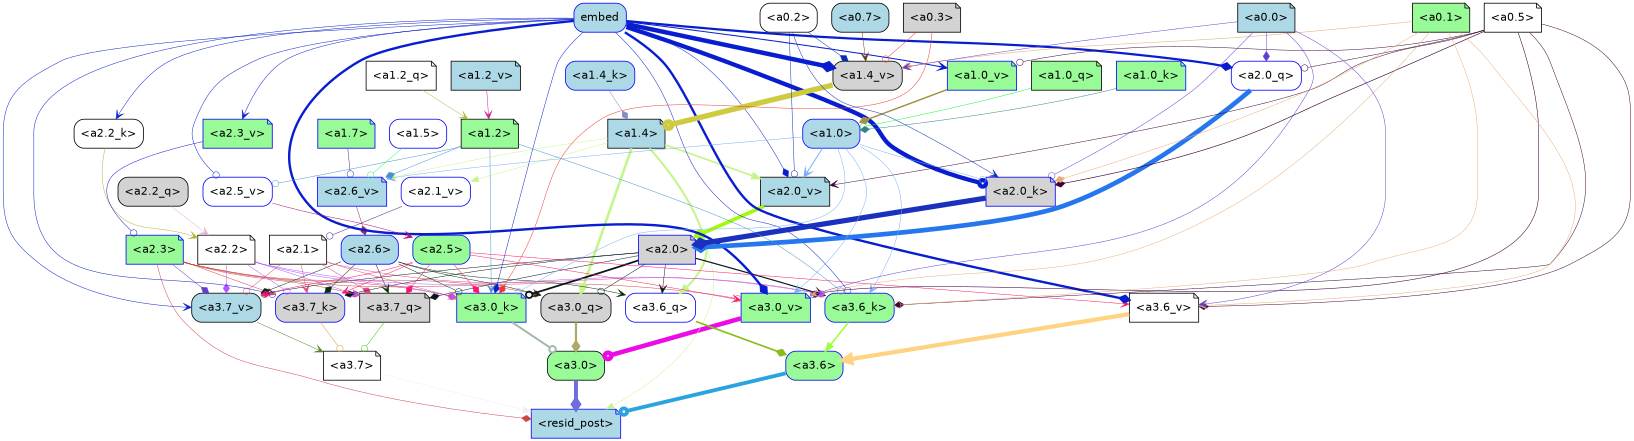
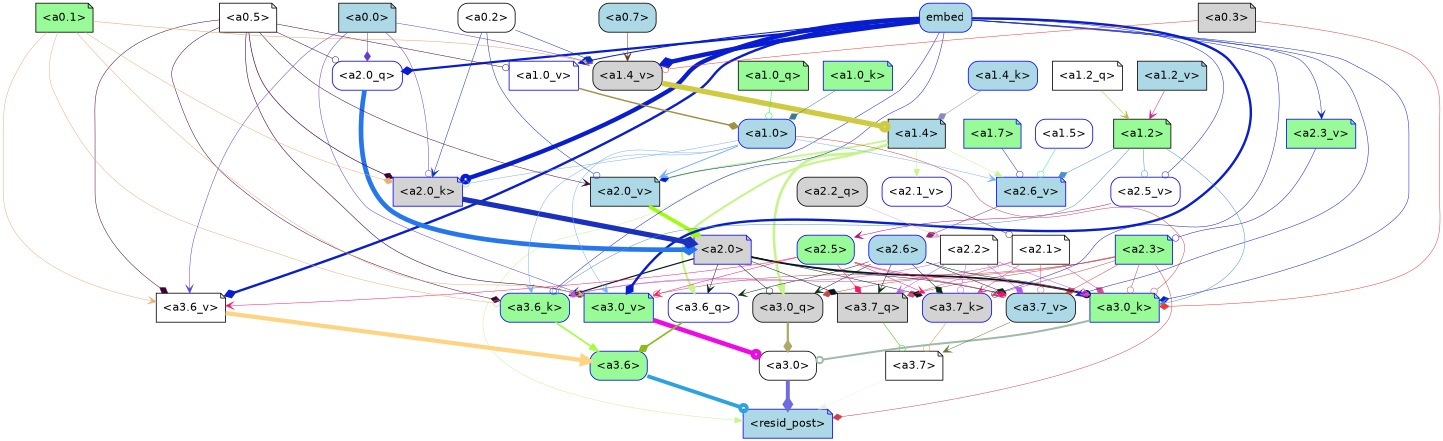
(982, 76) -> (544, 76)
(109, 134) -> none
(725, 229) -> (1004, 211)
(187, 276) -> (1097, 276)
(576, 366) -> (788, 366)
